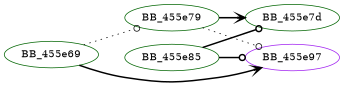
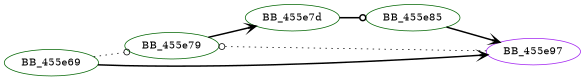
(224, 35) -> (356, 49)
(224, 40) -> (350, 18)
(229, 58) -> (470, 34)
